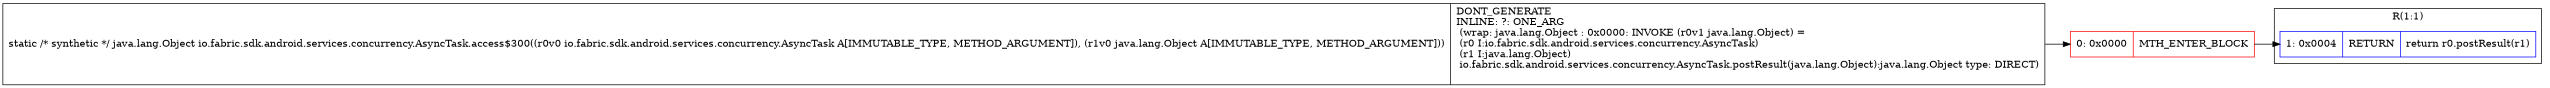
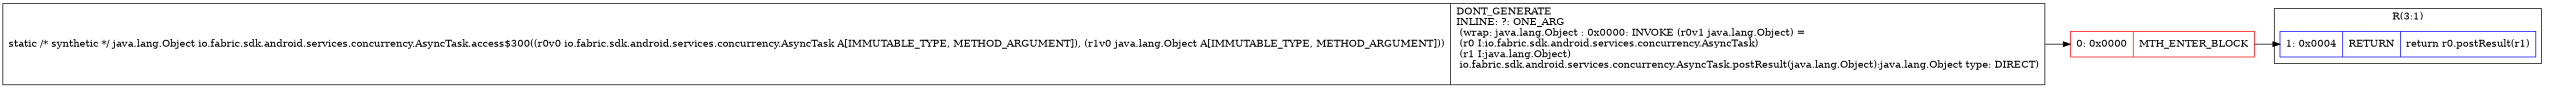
(2408, 17) -> (2408, 17)
